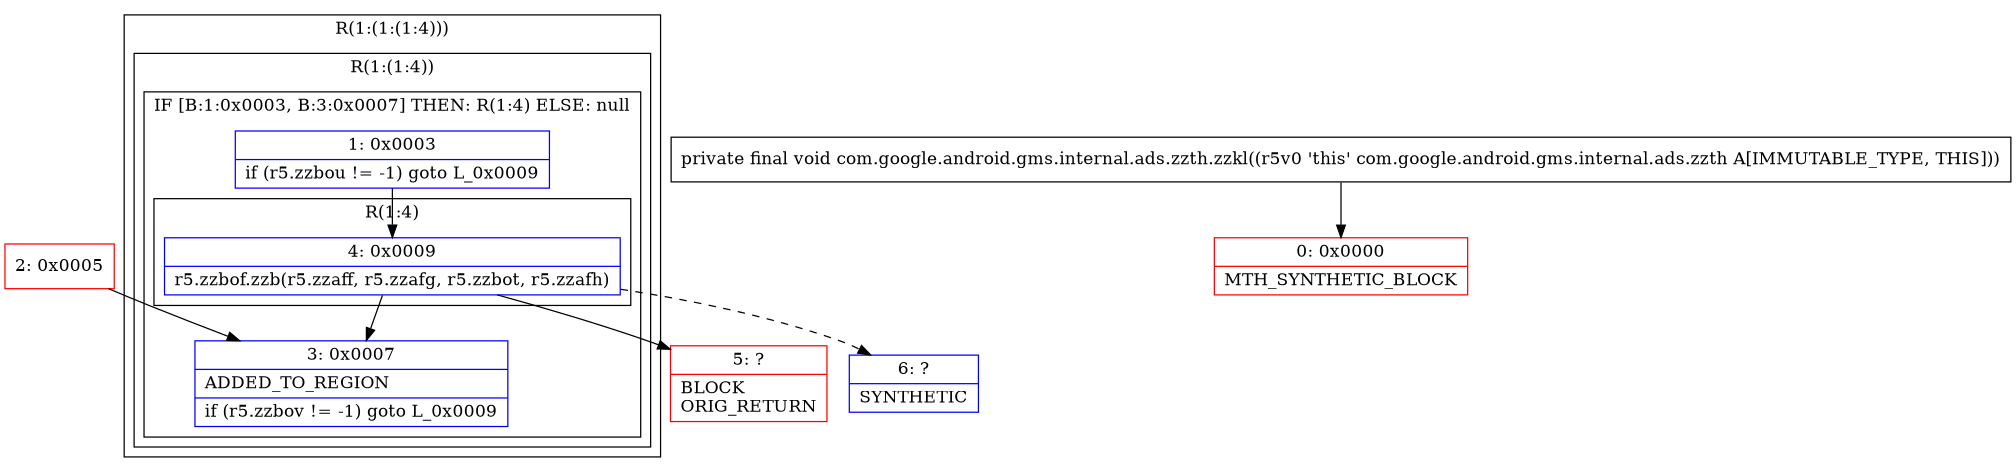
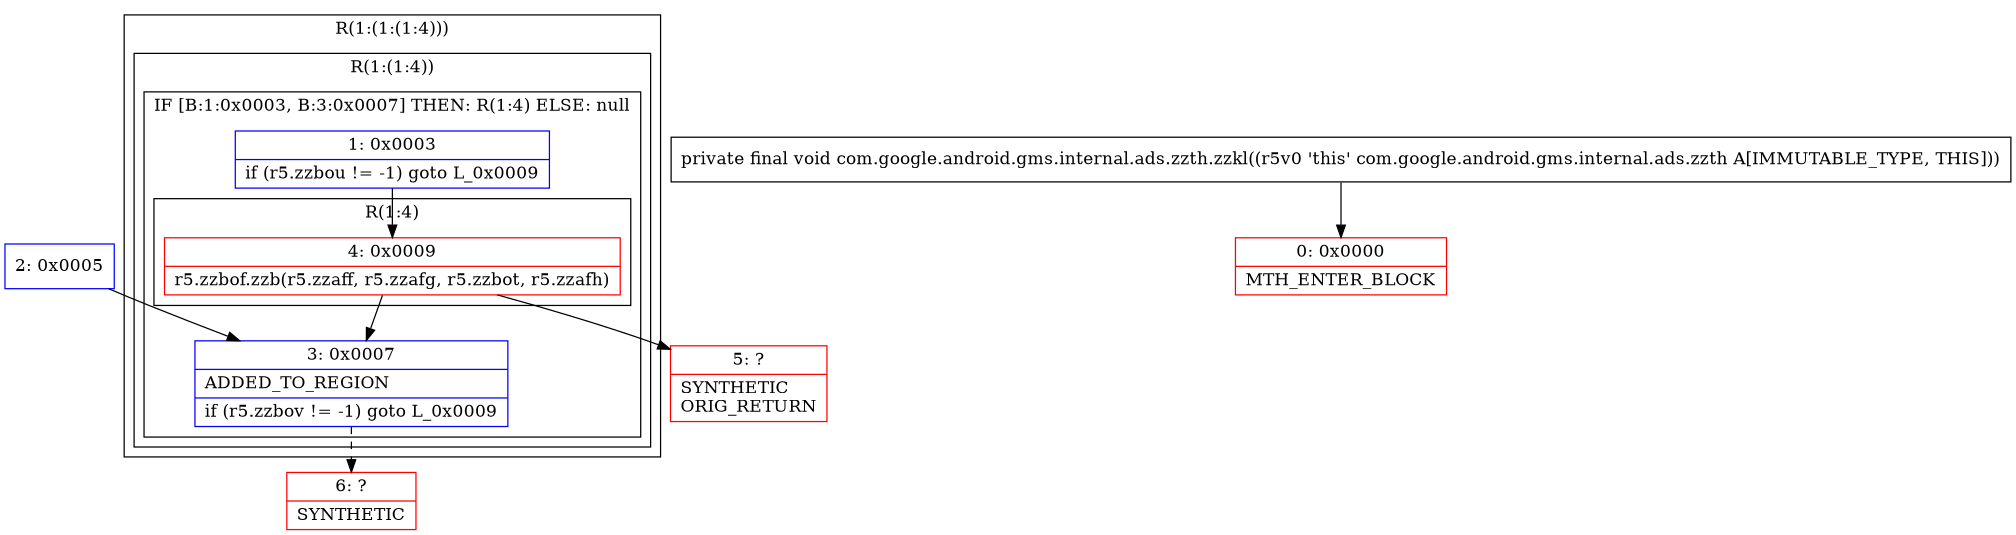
(60, 266) -> (60, 266)
(392, 266) -> (392, 266)
(1341, 280) -> (1341, 280)
(742, 313) -> (351, 443)
(914, 384) -> (351, 501)
(713, 388) -> (735, 388)
